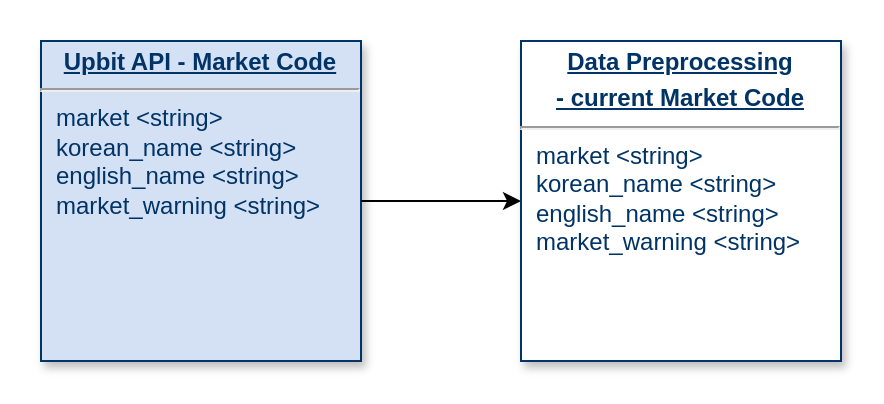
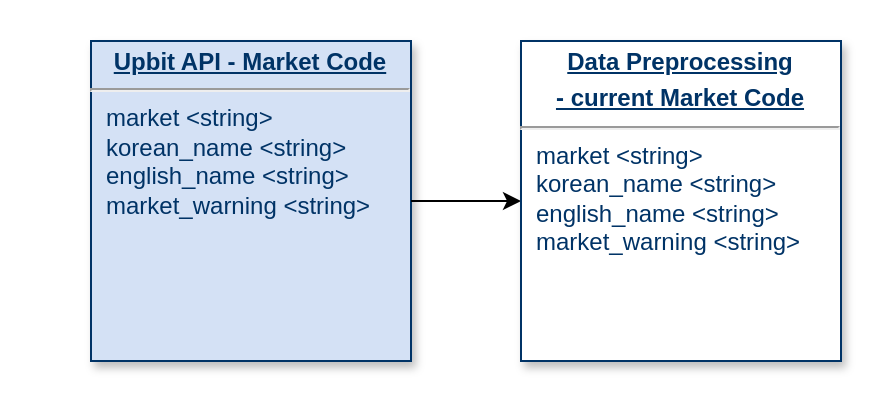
(201, 201) -> (251, 201)
